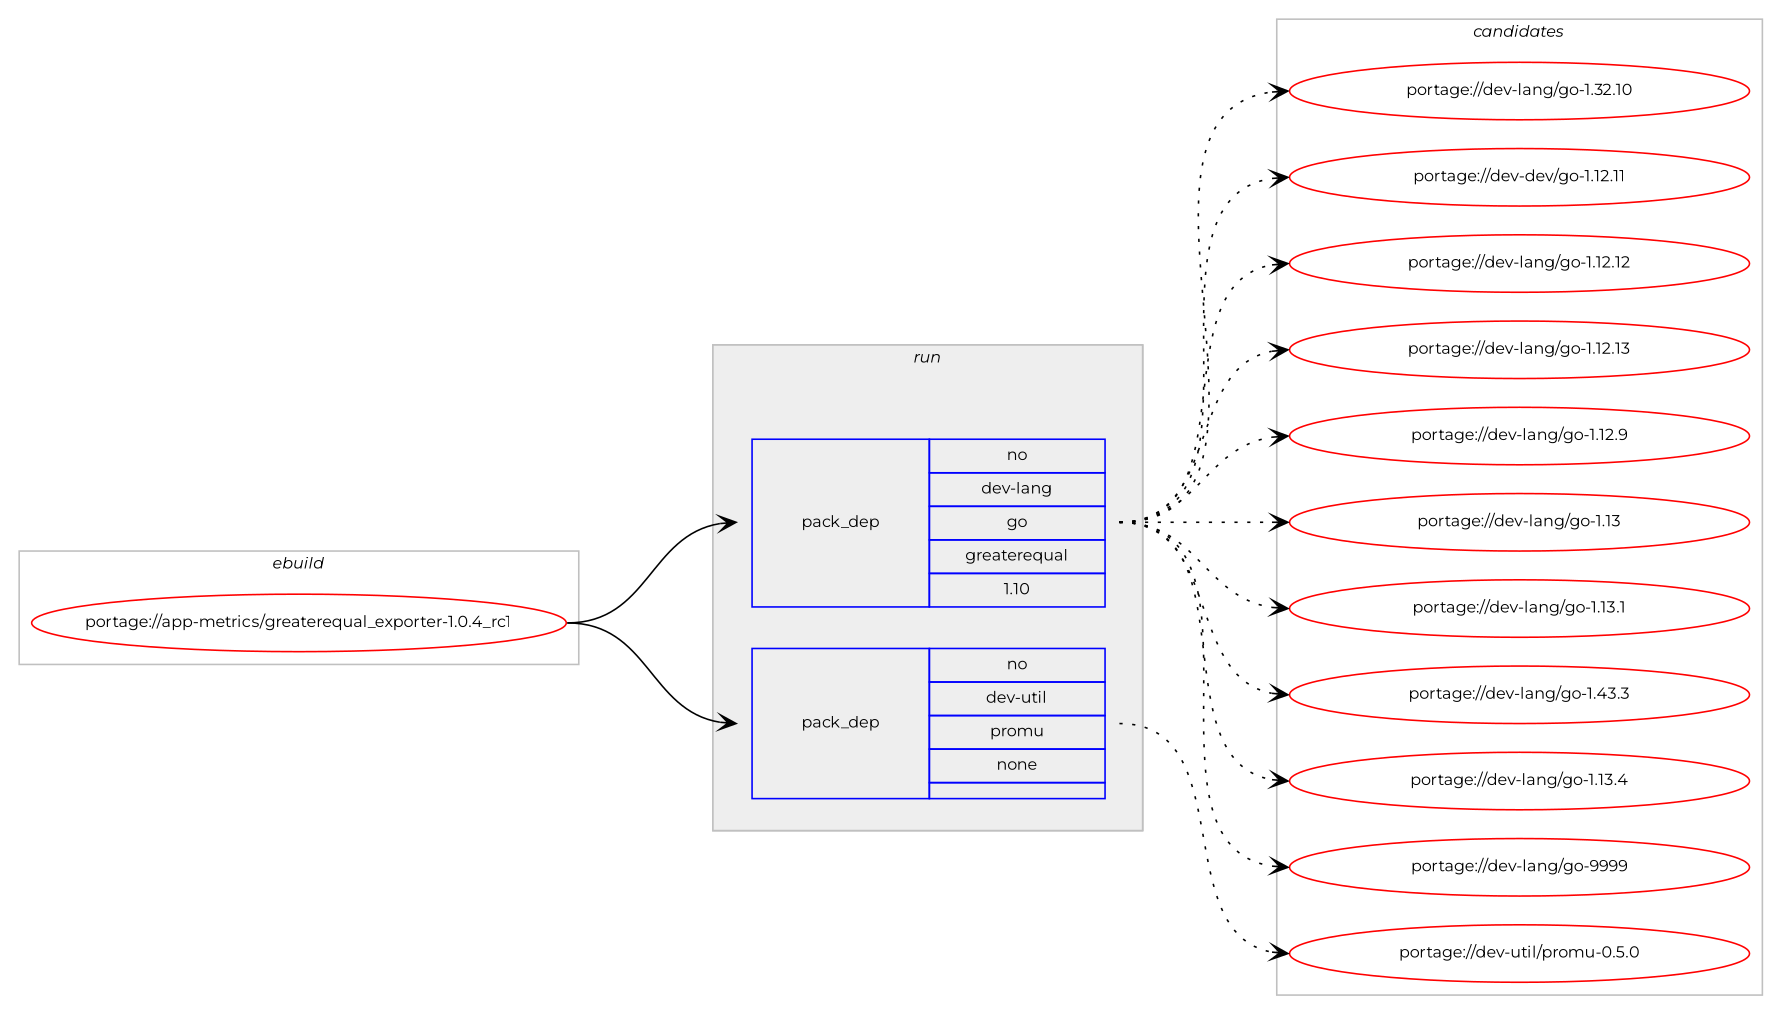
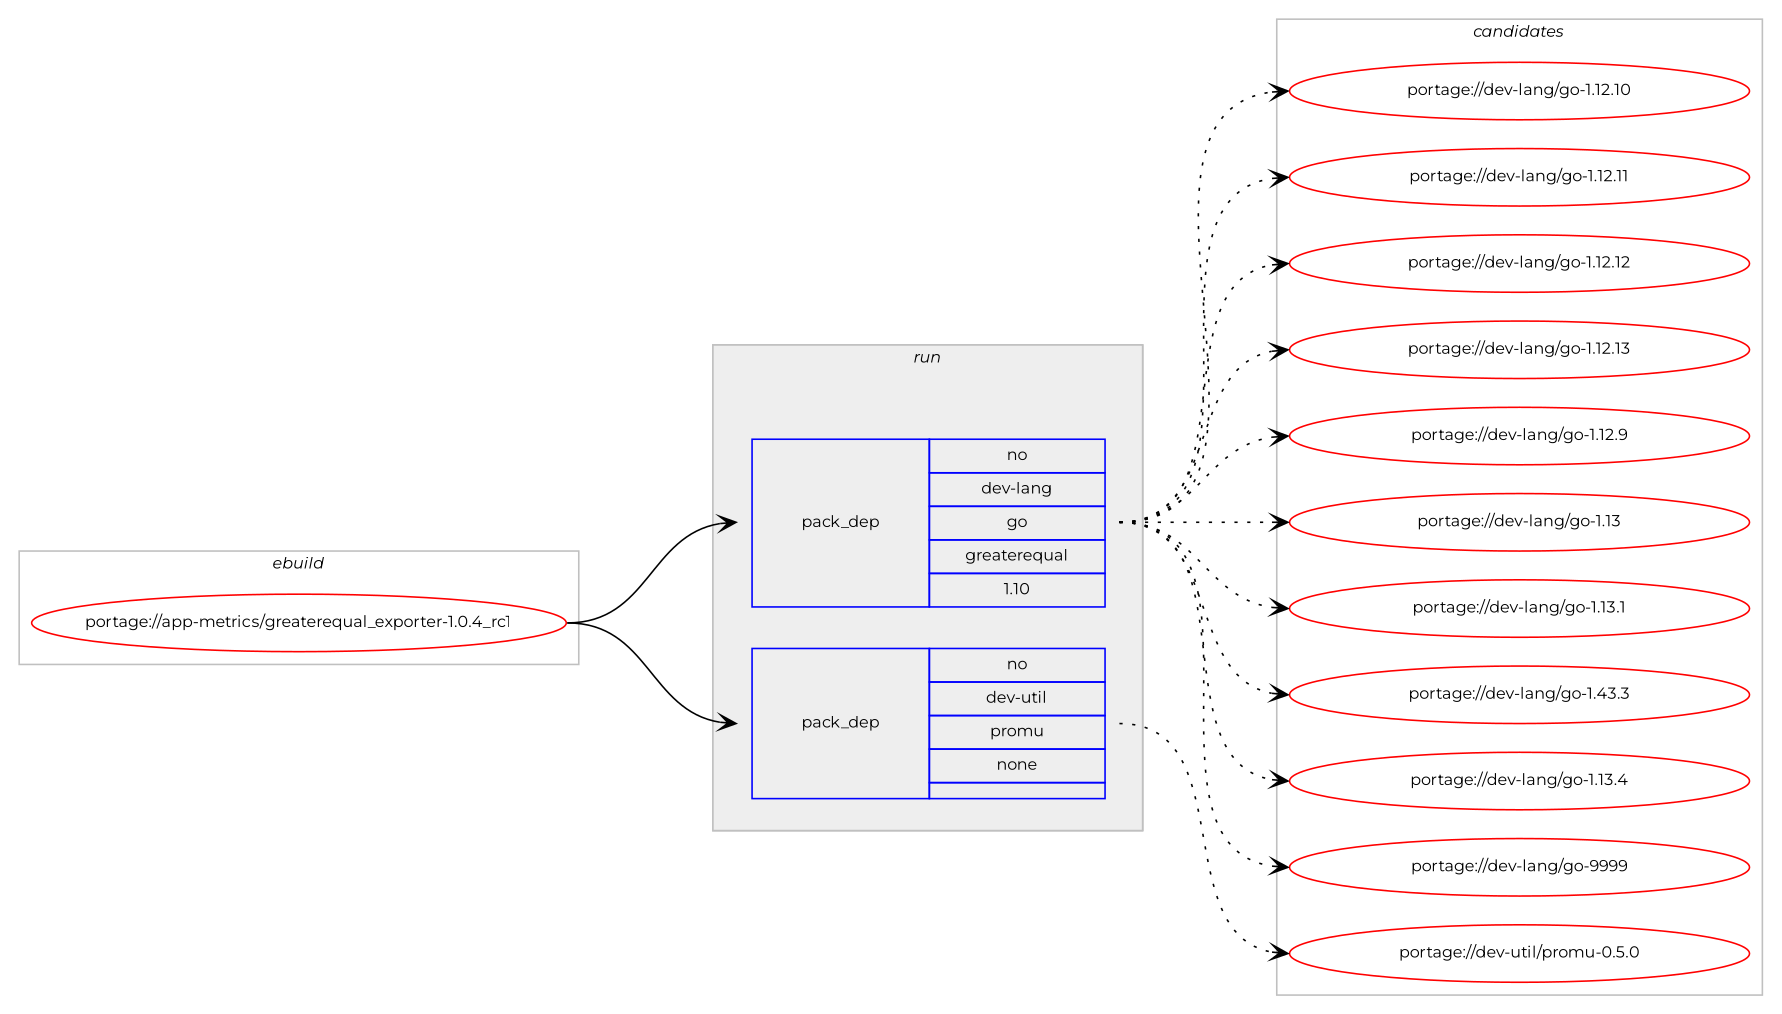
(1520, 91) -> (1520, 91)
(1520, 177) -> (1520, 177)
